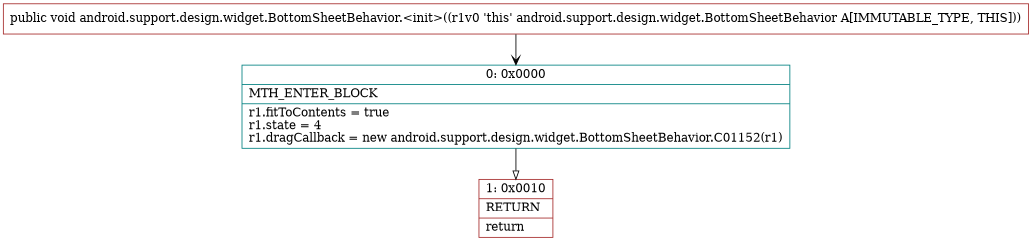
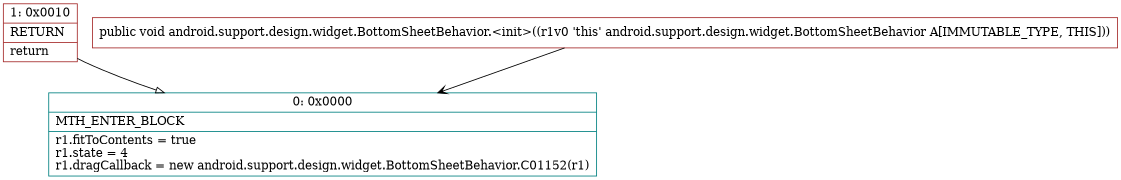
(516, 160) -> (116, 75)
